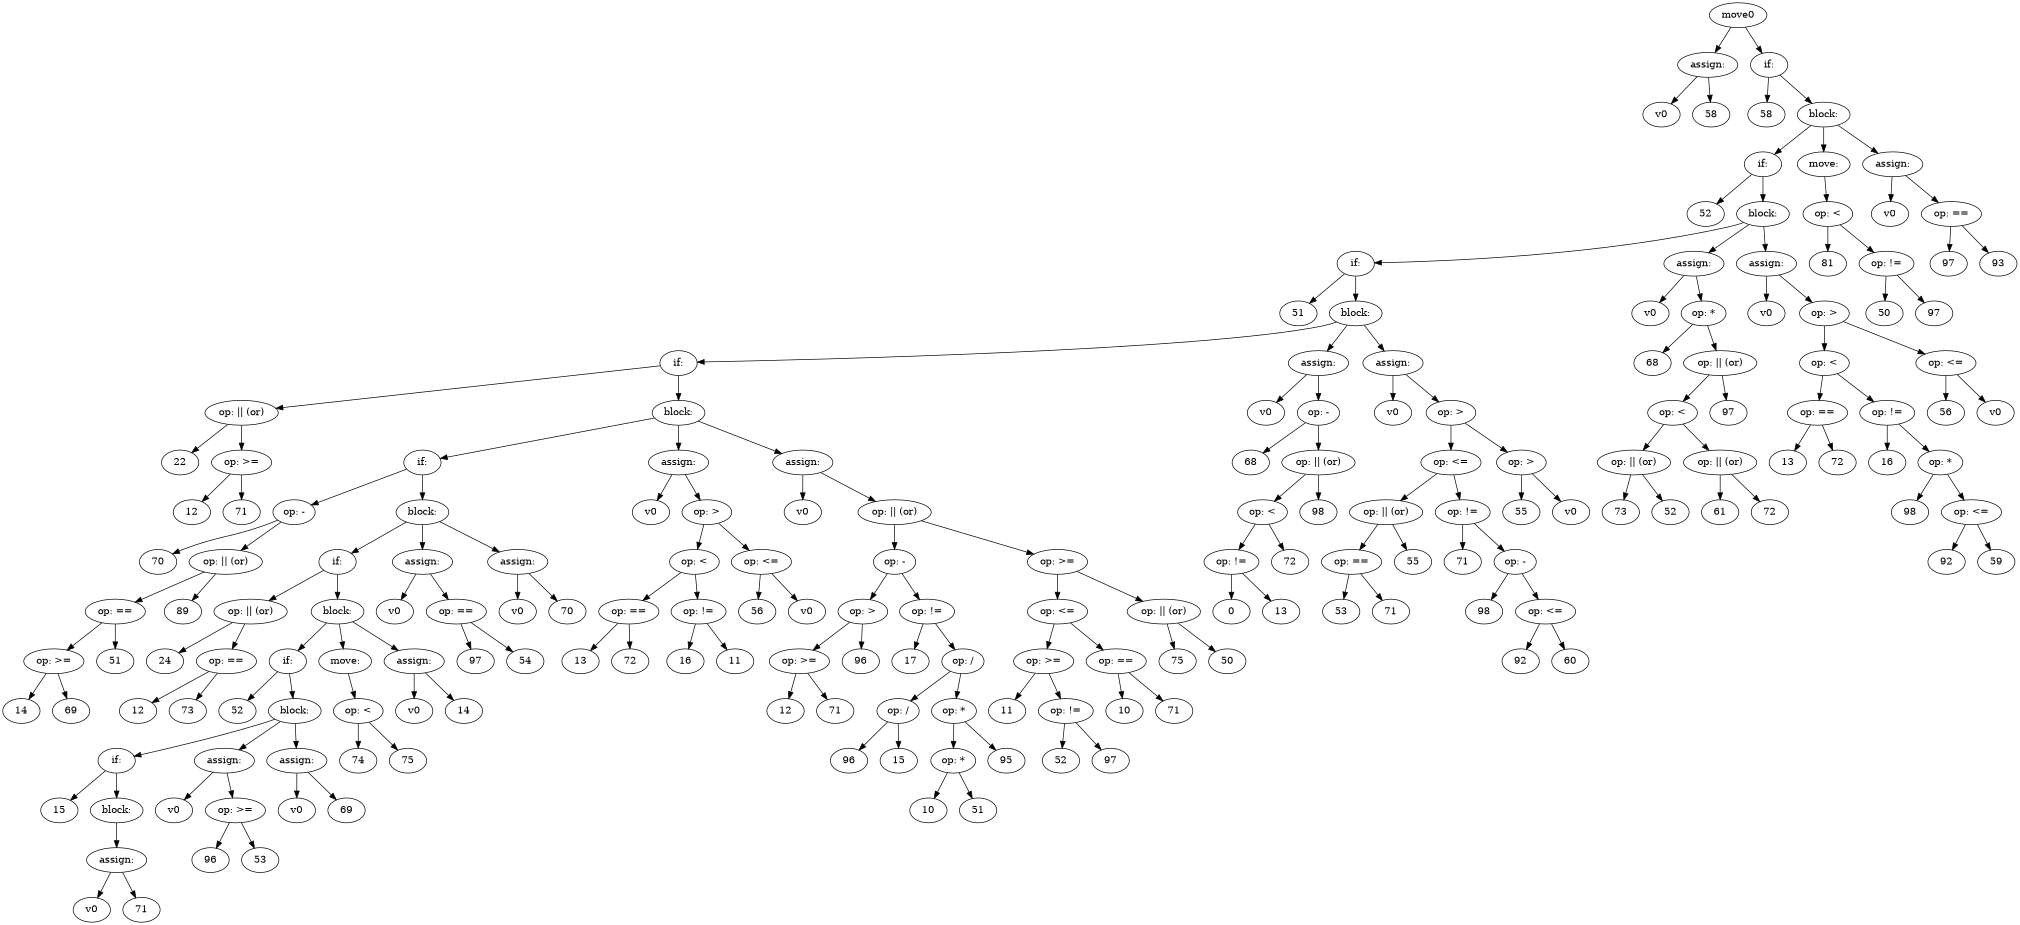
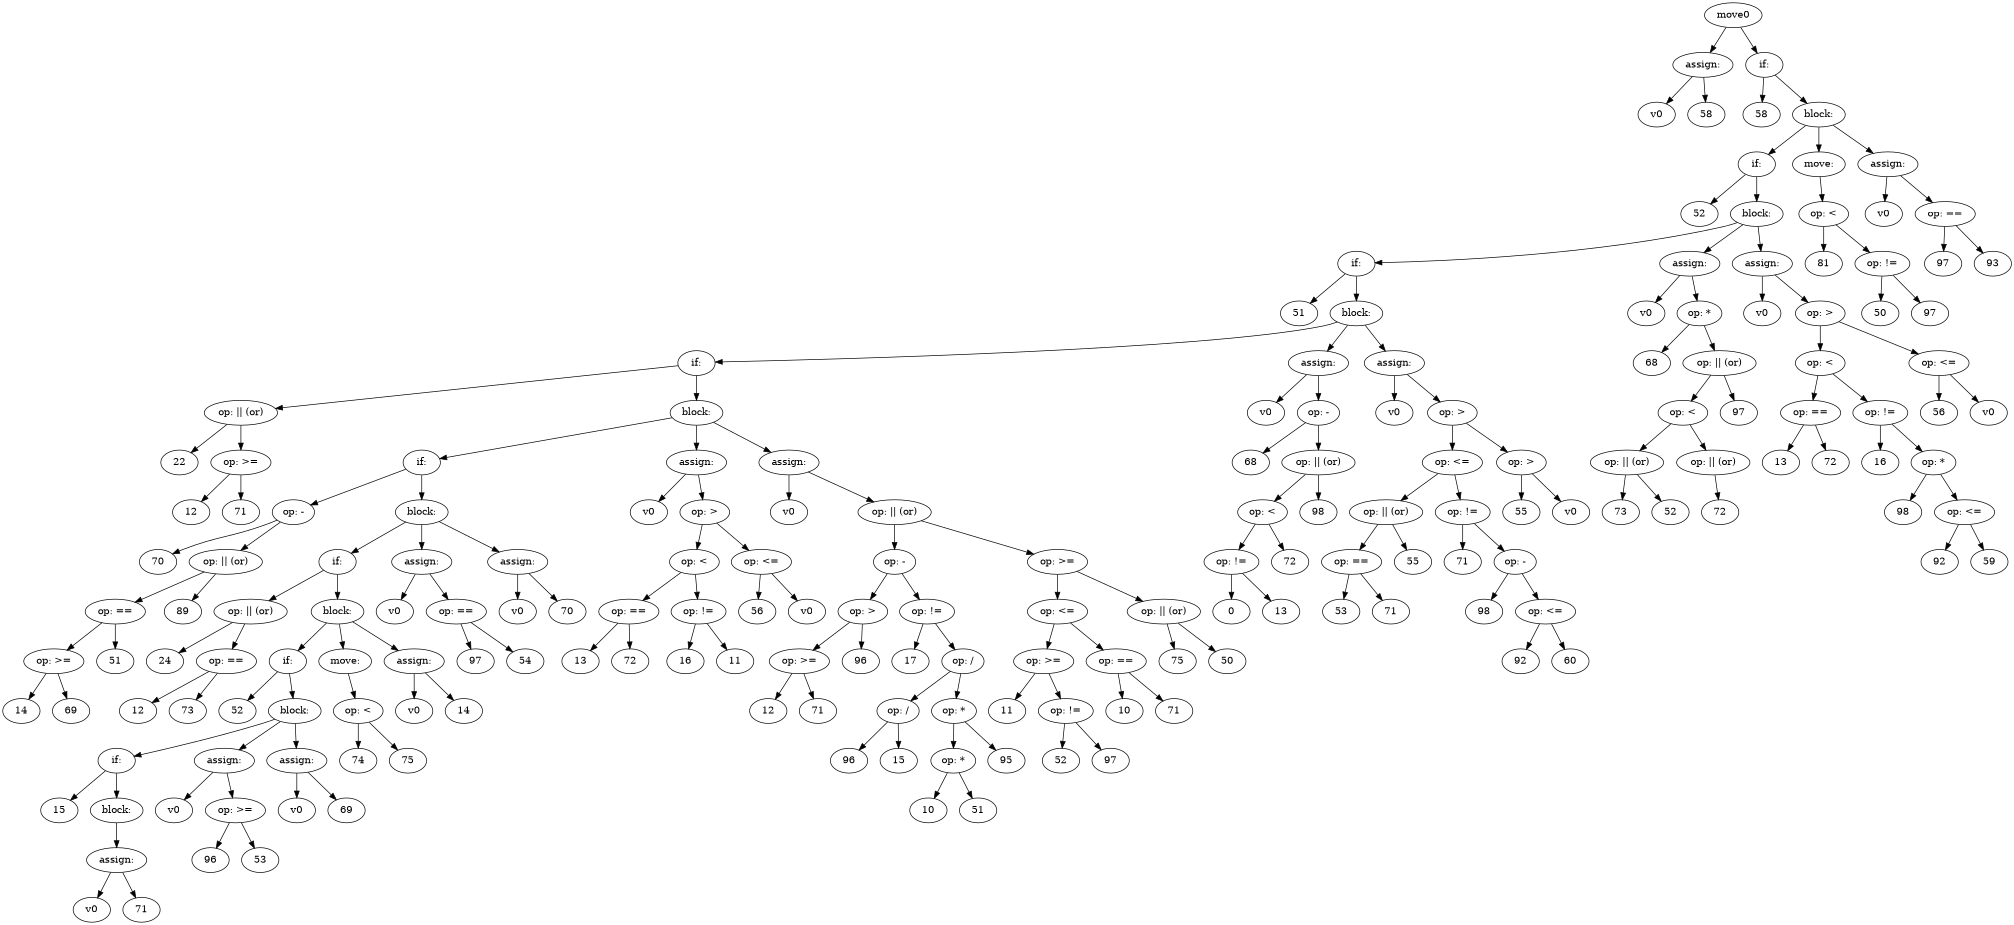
(1720, 512) -> none
